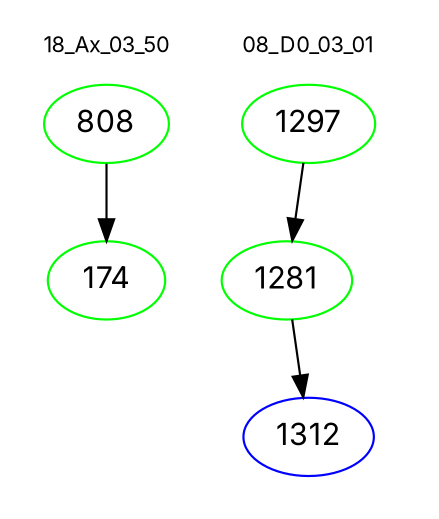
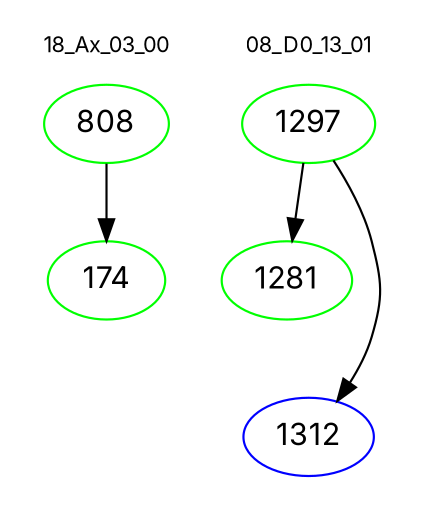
(107, 47) -> (107, 47)
(309, 47) -> (309, 47)
(296, 347) -> (378, 270)
